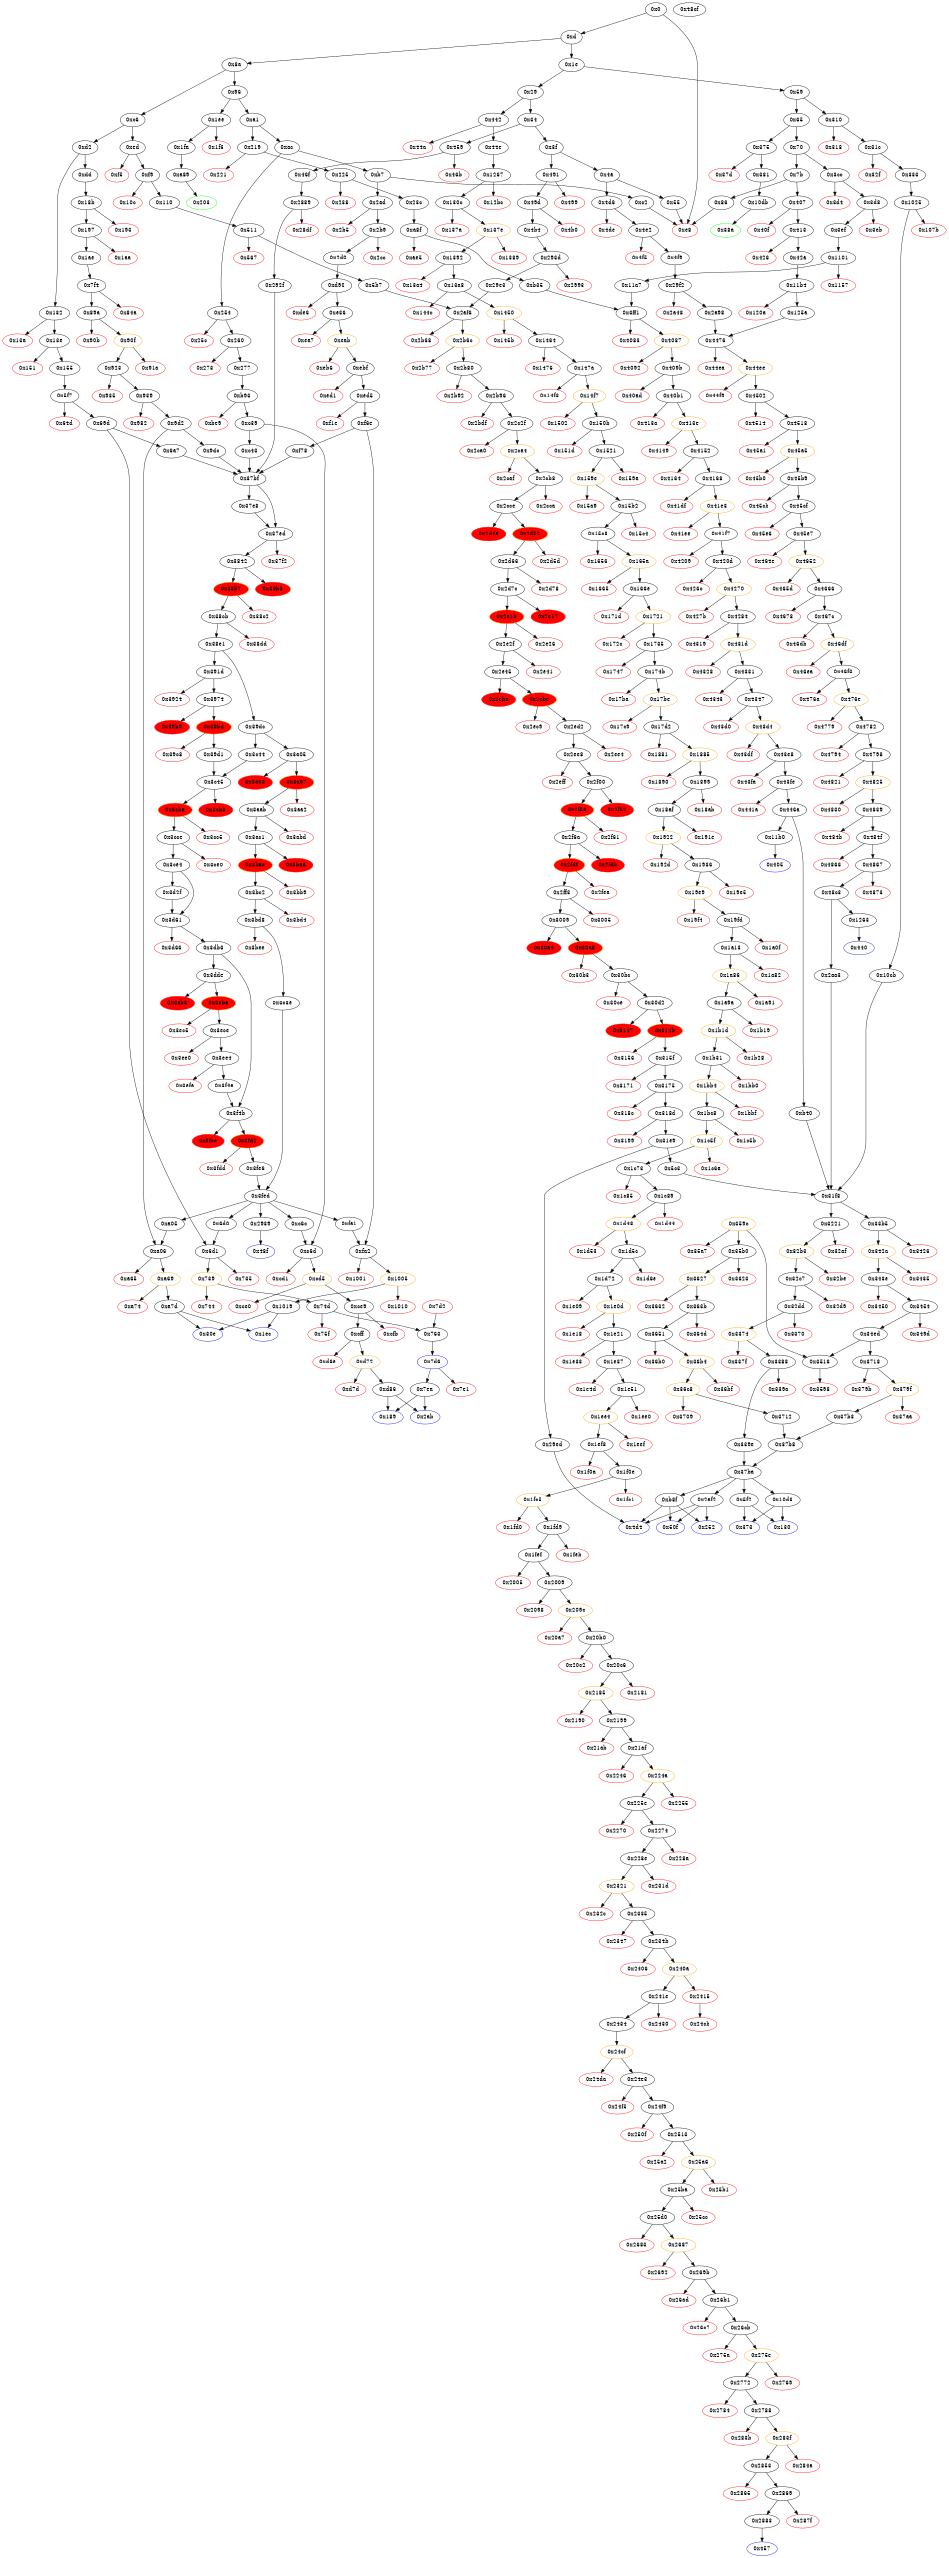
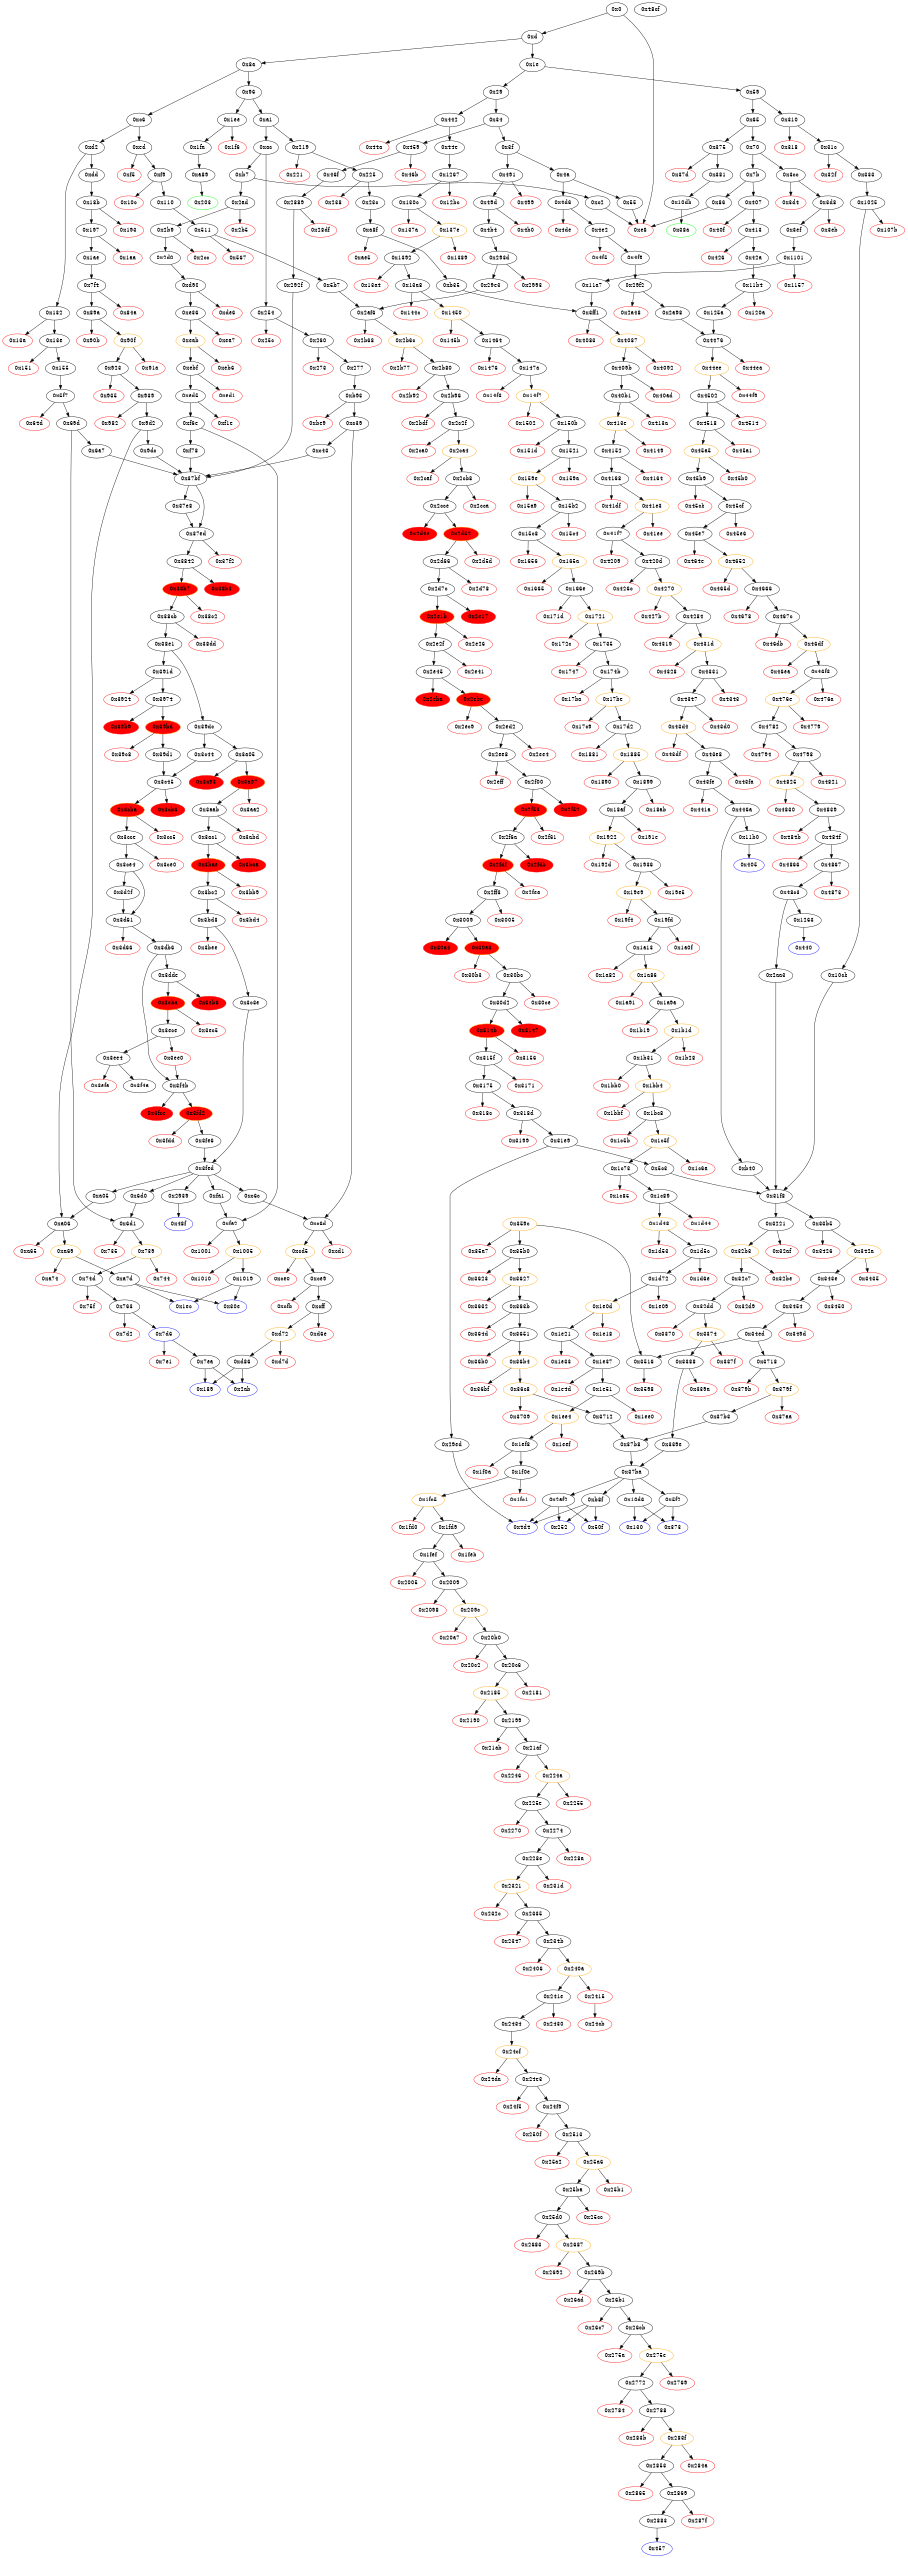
(229, 1098) -> (176, 1070)
(435, 1319) -> (125, 1319)
